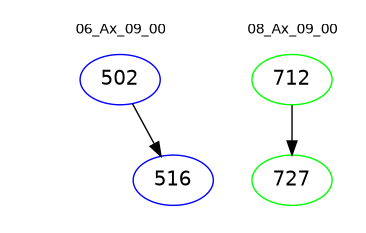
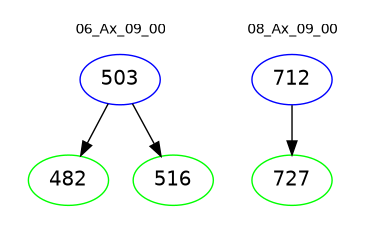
(120, 80) -> (120, 80)
(292, 80) -> (292, 80)
none -> (68, 180)
(173, 180) -> (173, 180)
